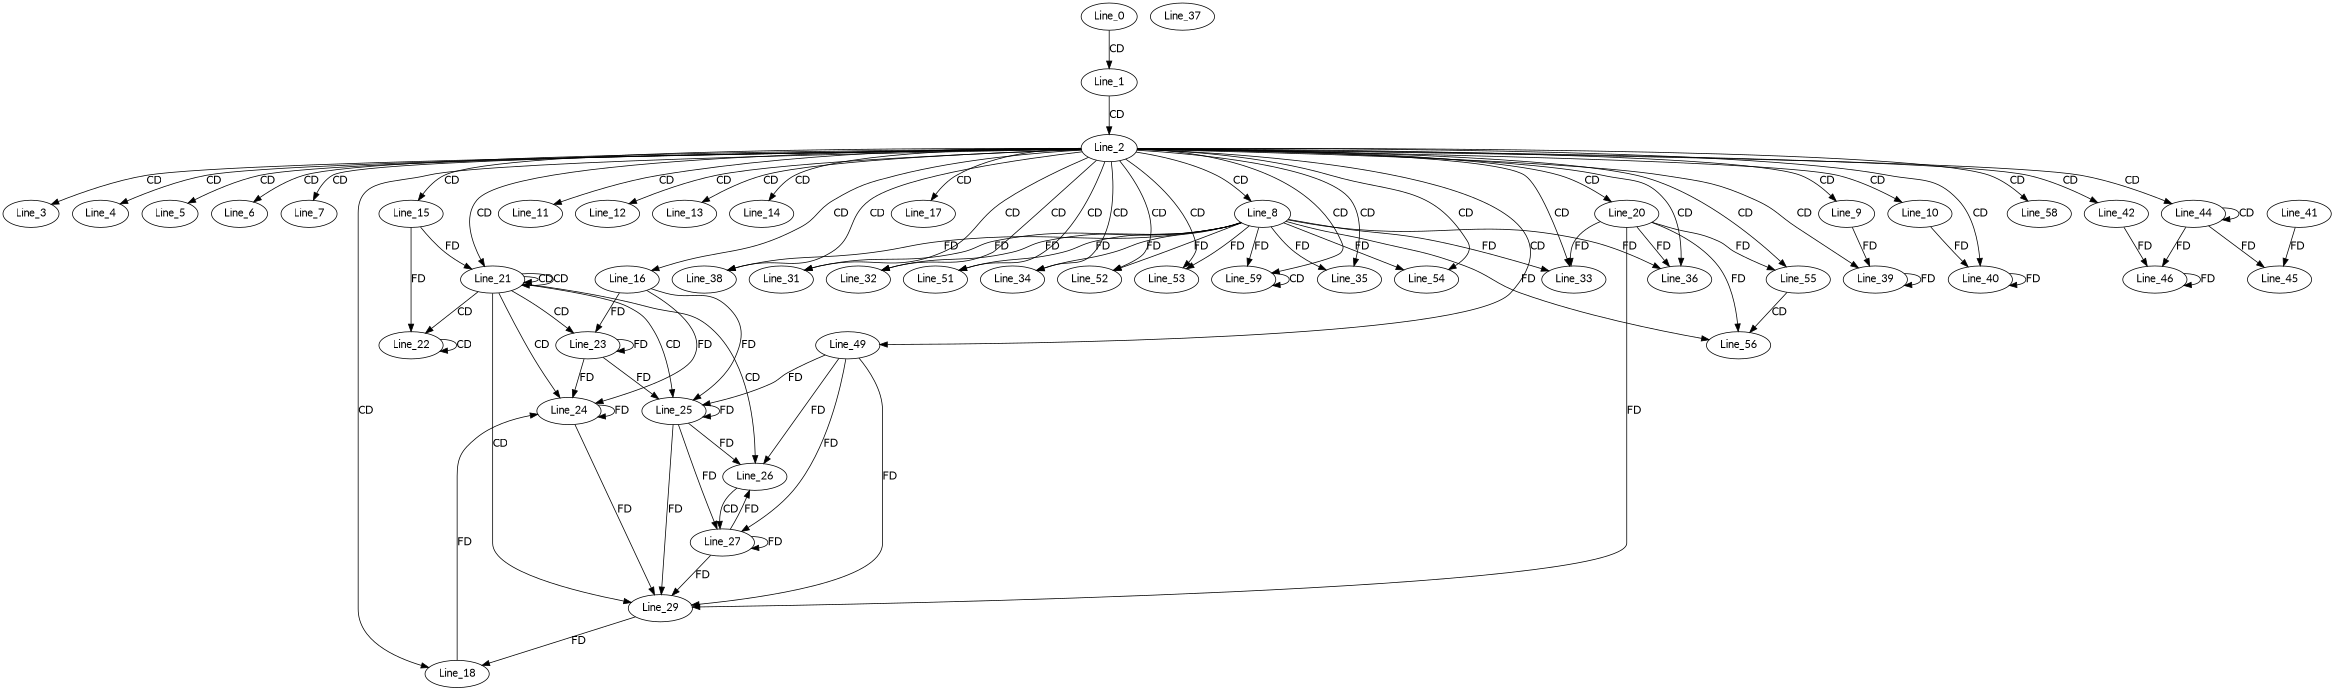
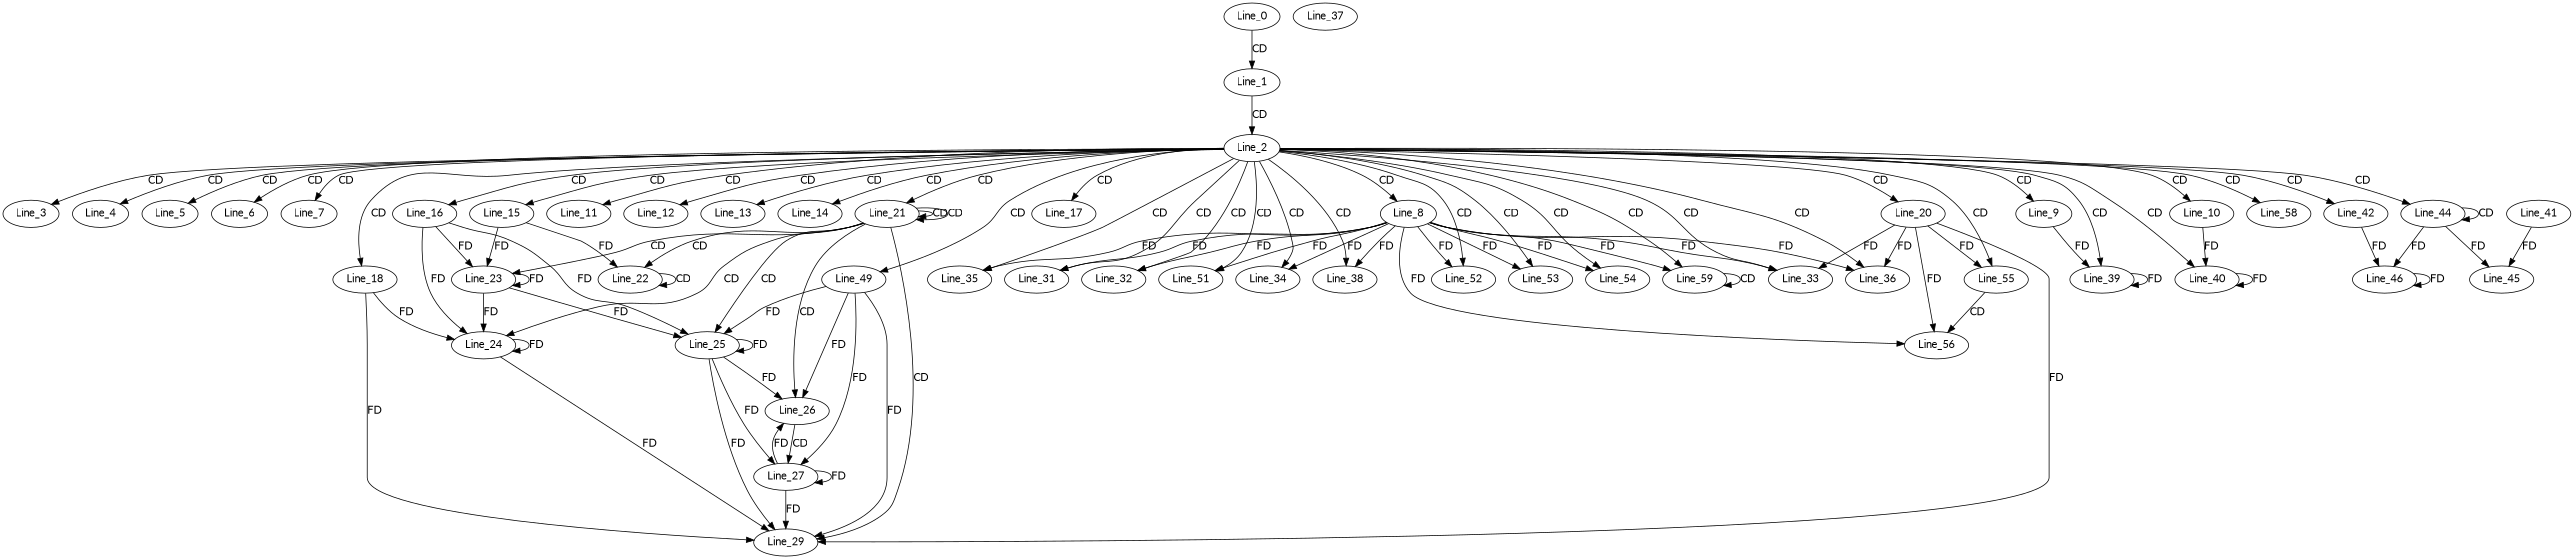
(441, 249) -> (494, 243)
(562, 640) -> (461, 513)
